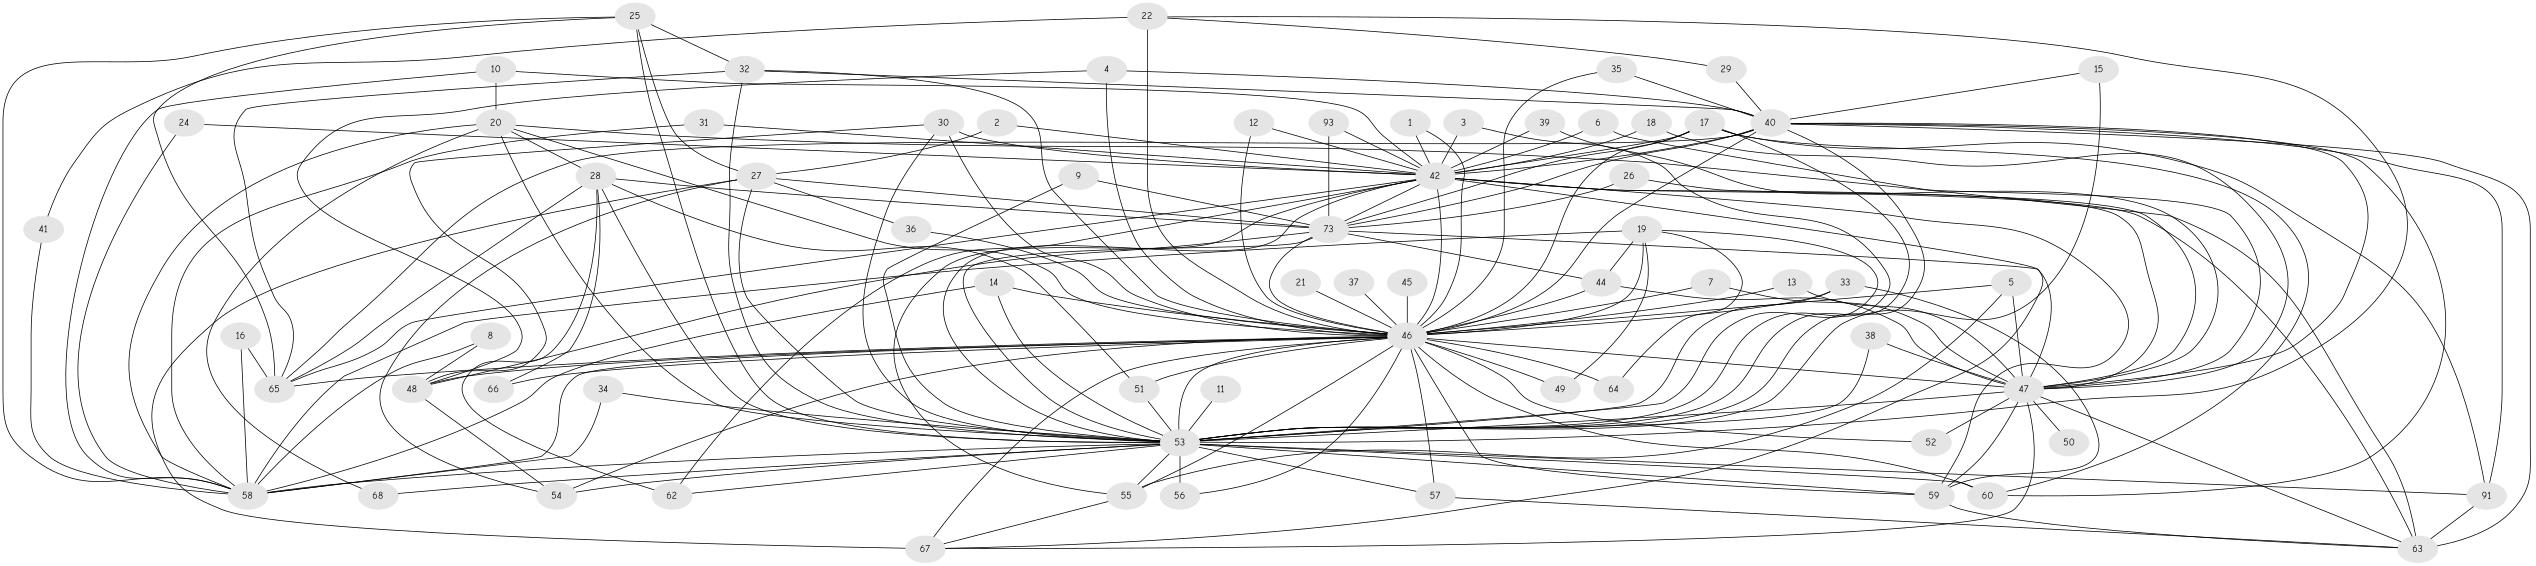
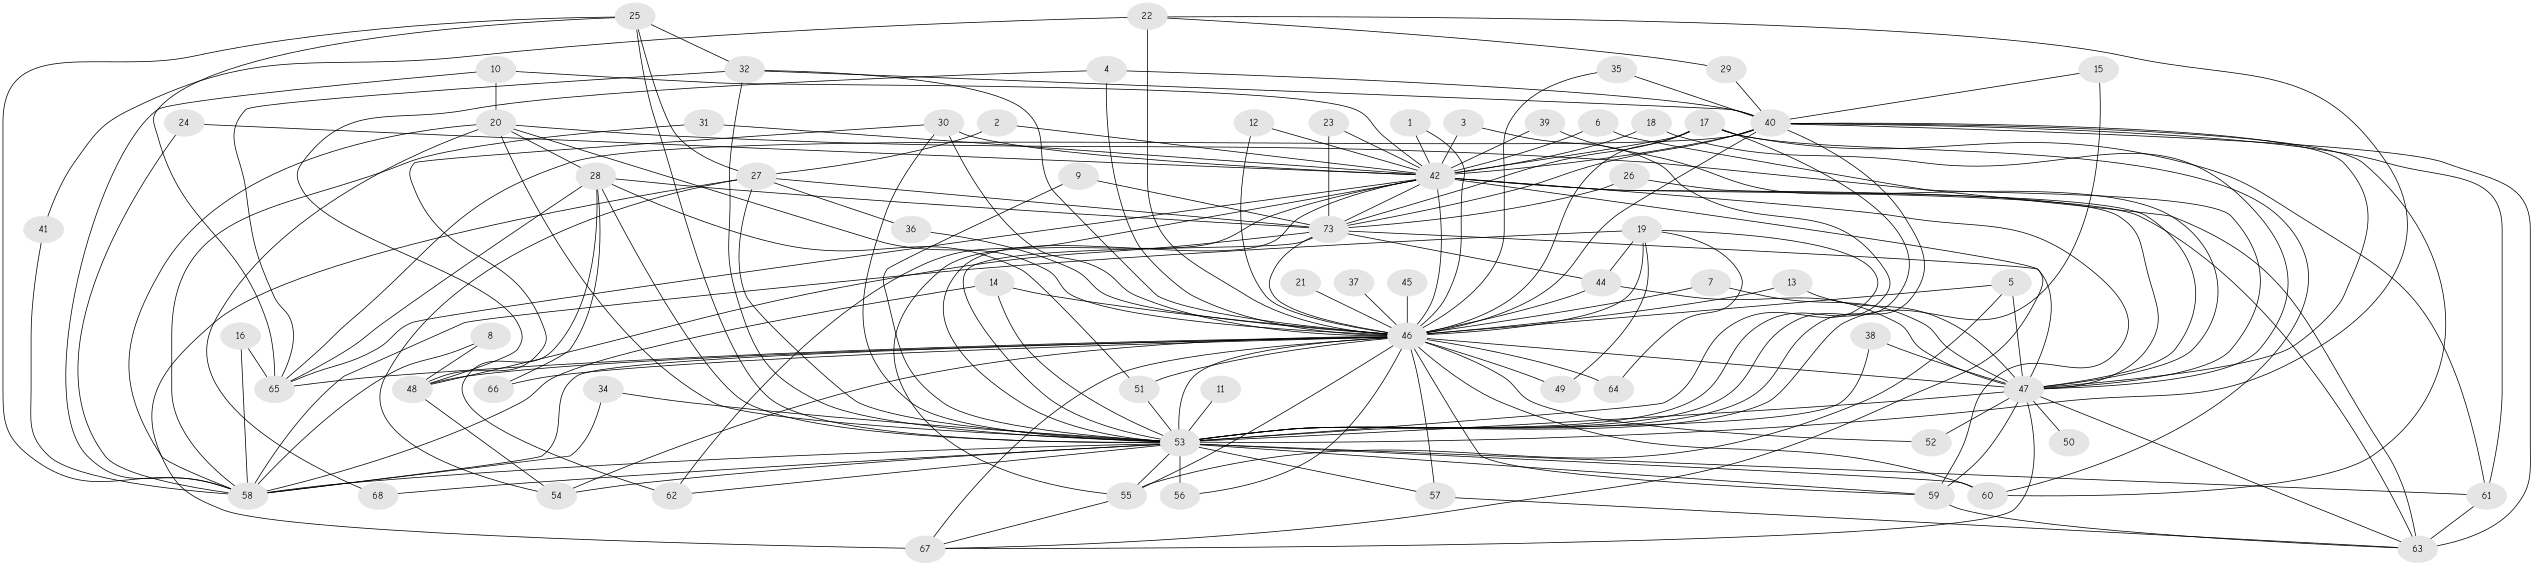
(1329, 123) -> (1329, 123)
(1846, 283) -> none
(2487, 496) -> (2487, 496)
